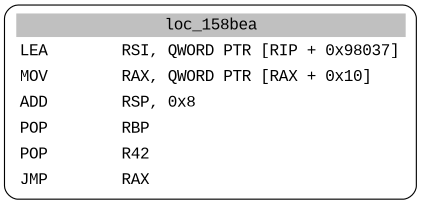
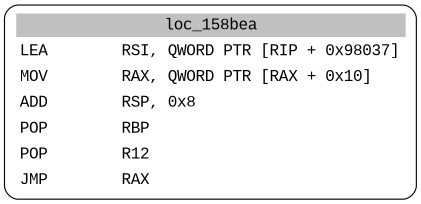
(85, 154) -> (85, 154)
